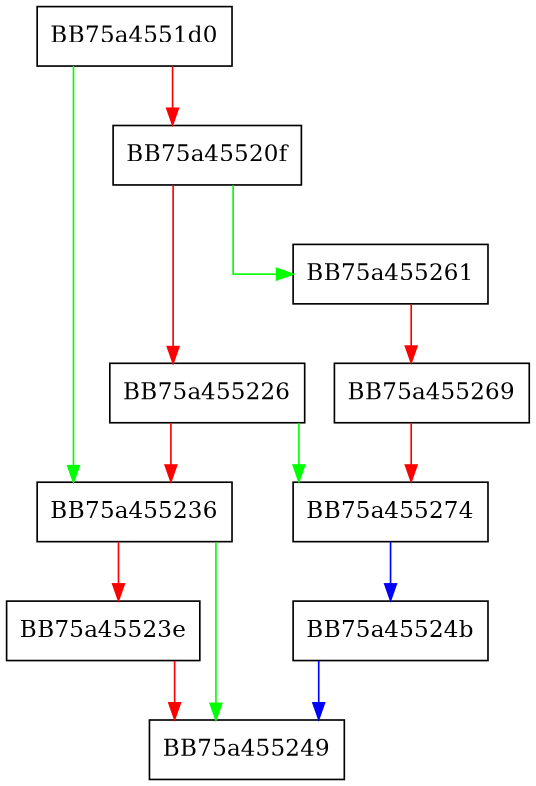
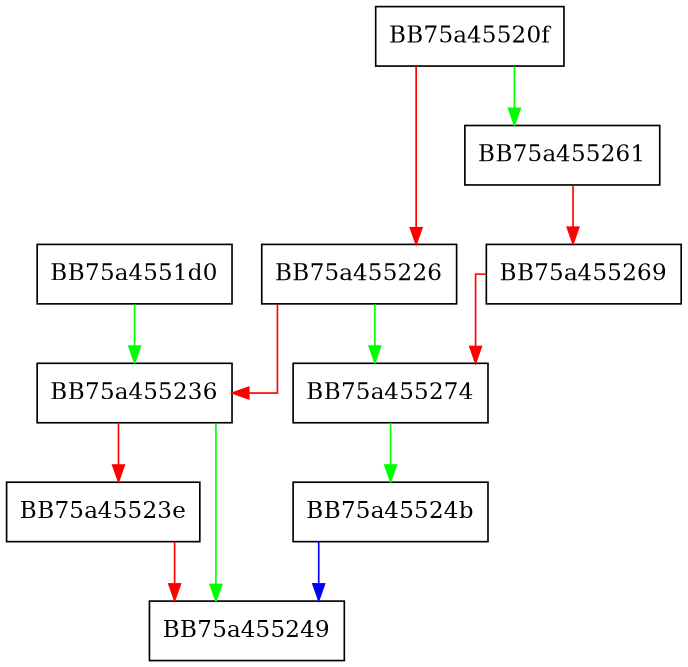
(173, 87) -> none
(391, 563) -> (391, 444)
